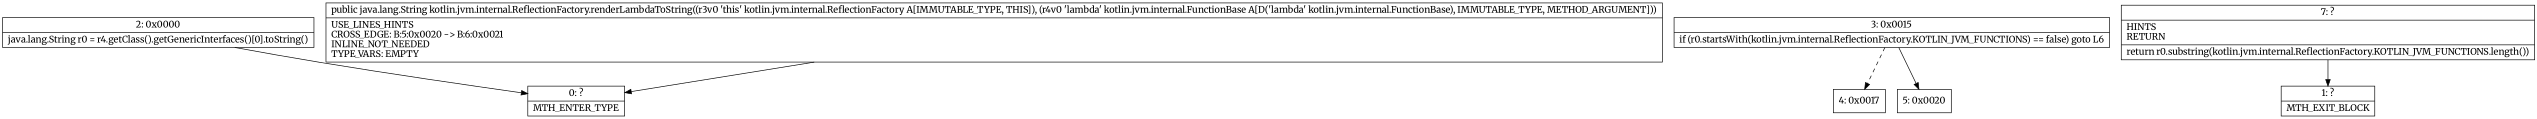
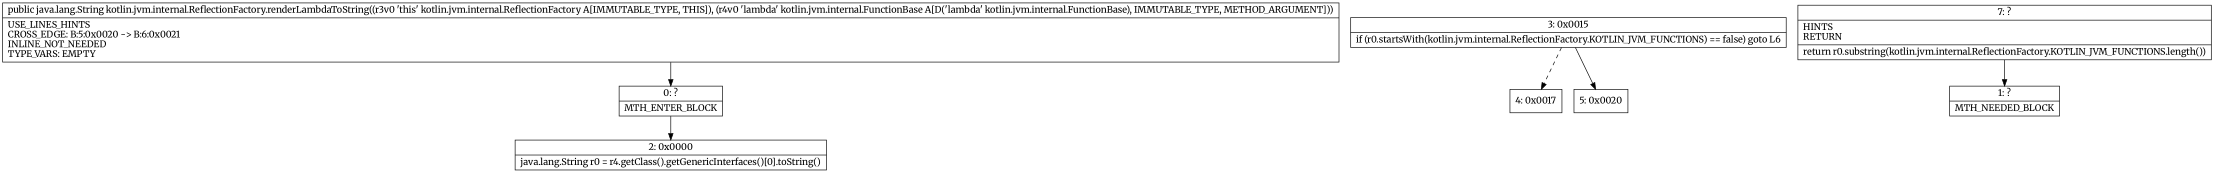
(378, 72) -> (671, 125)
(576, 108) -> (671, 108)
(2328, 108) -> (2005, 108)
